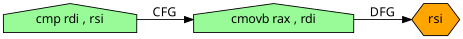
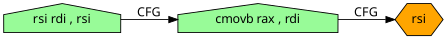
(383, 13) -> (367, 13)
(70, 20) -> (62, 20)
